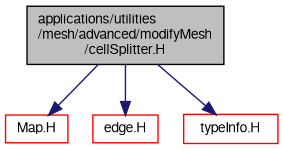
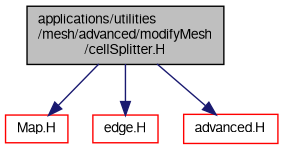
(231, 129) -> (231, 129)
